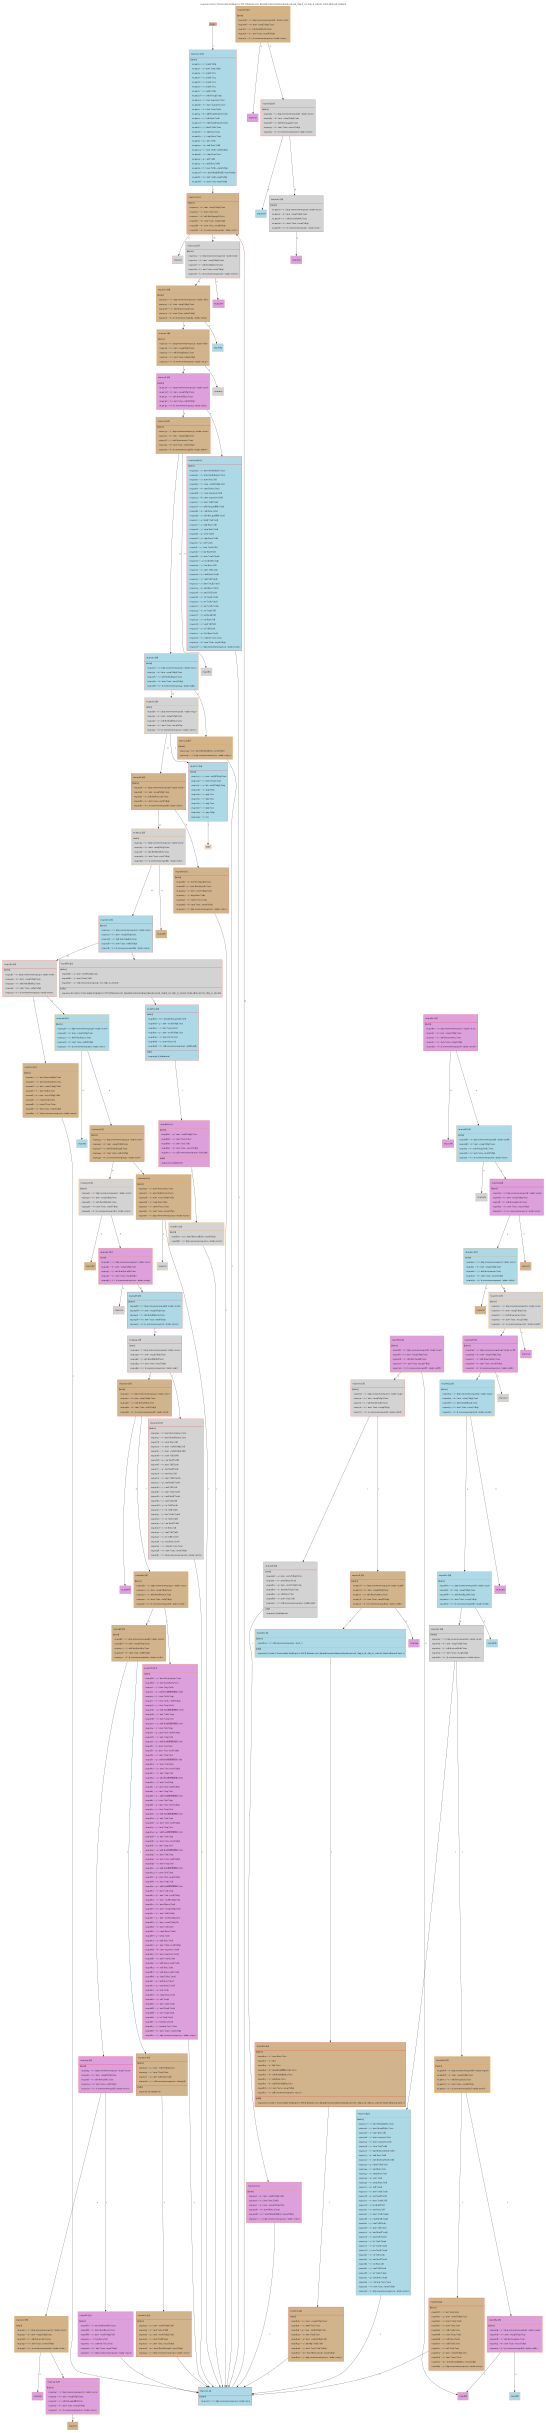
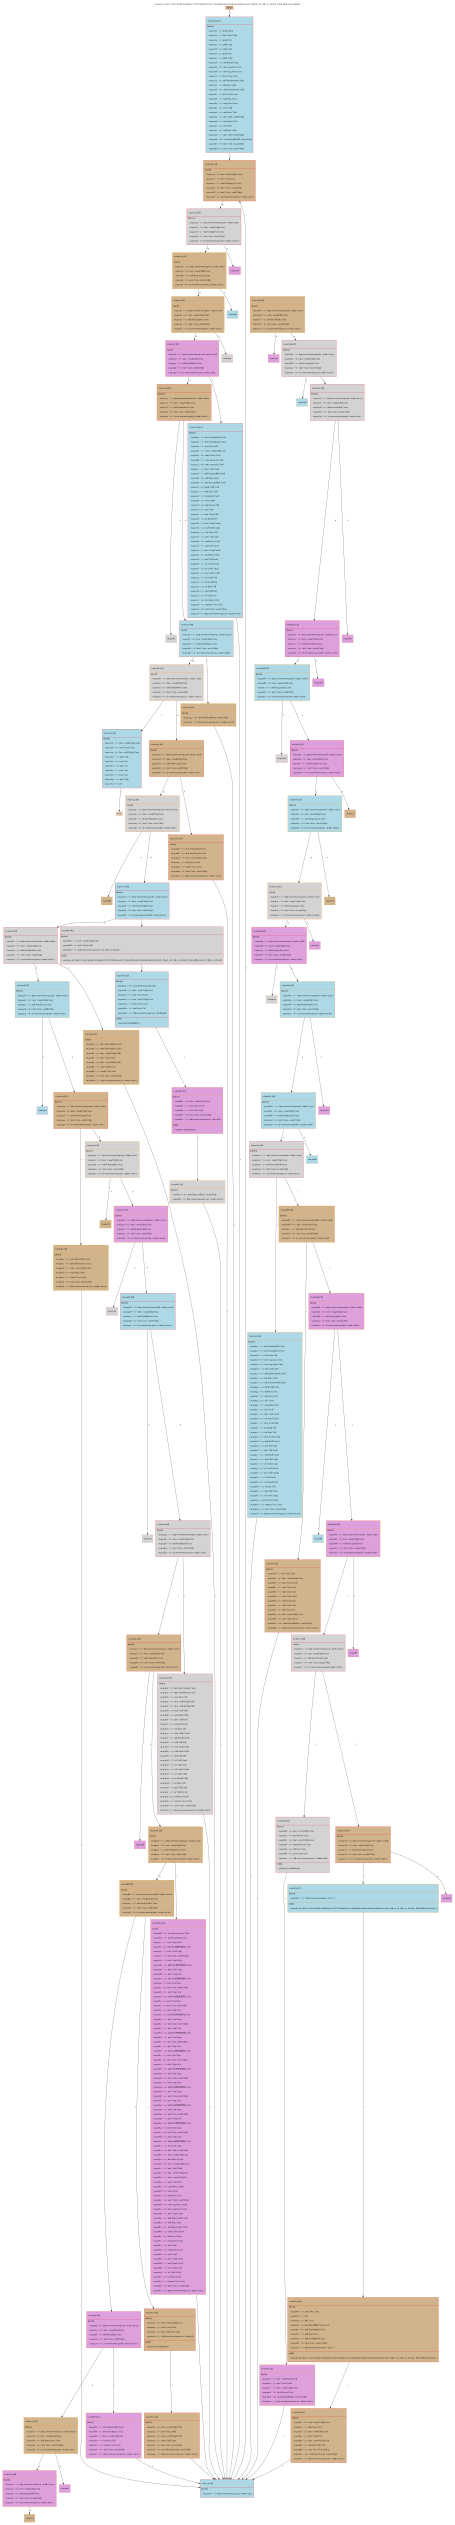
(178, 260) -> none
none -> (325, 520)
(162, 1240) -> (148, 1431)
(484, 2372) -> (345, 1424)
